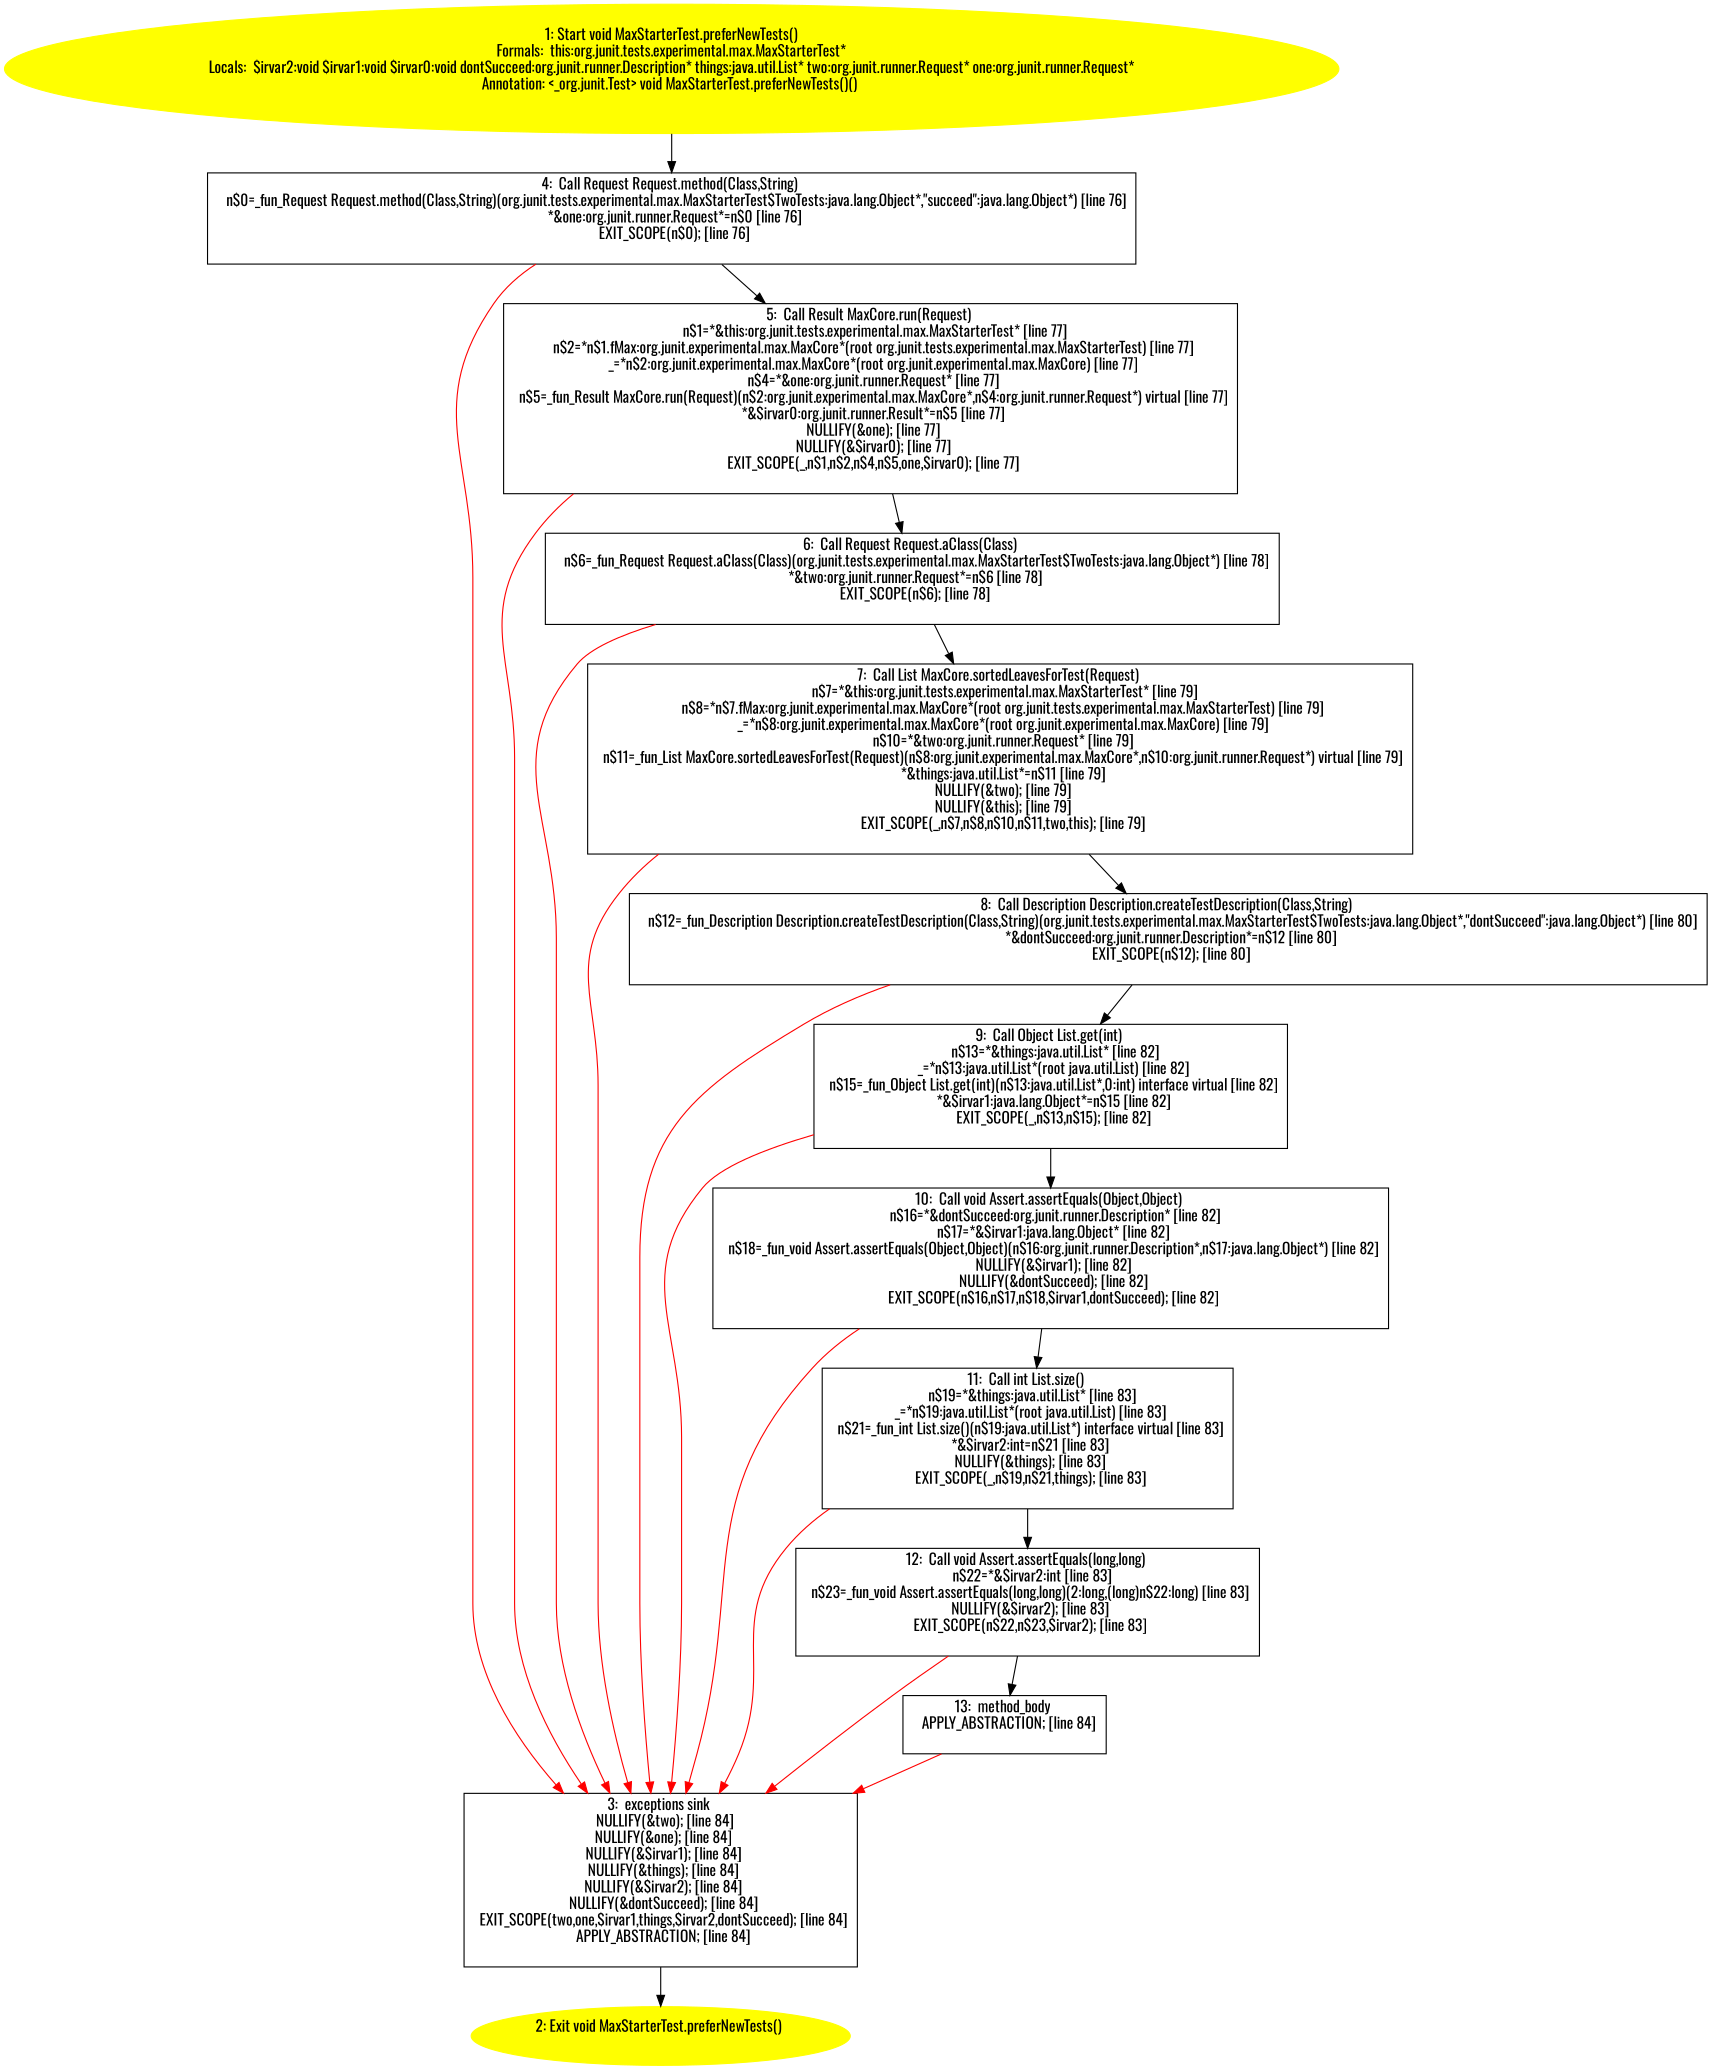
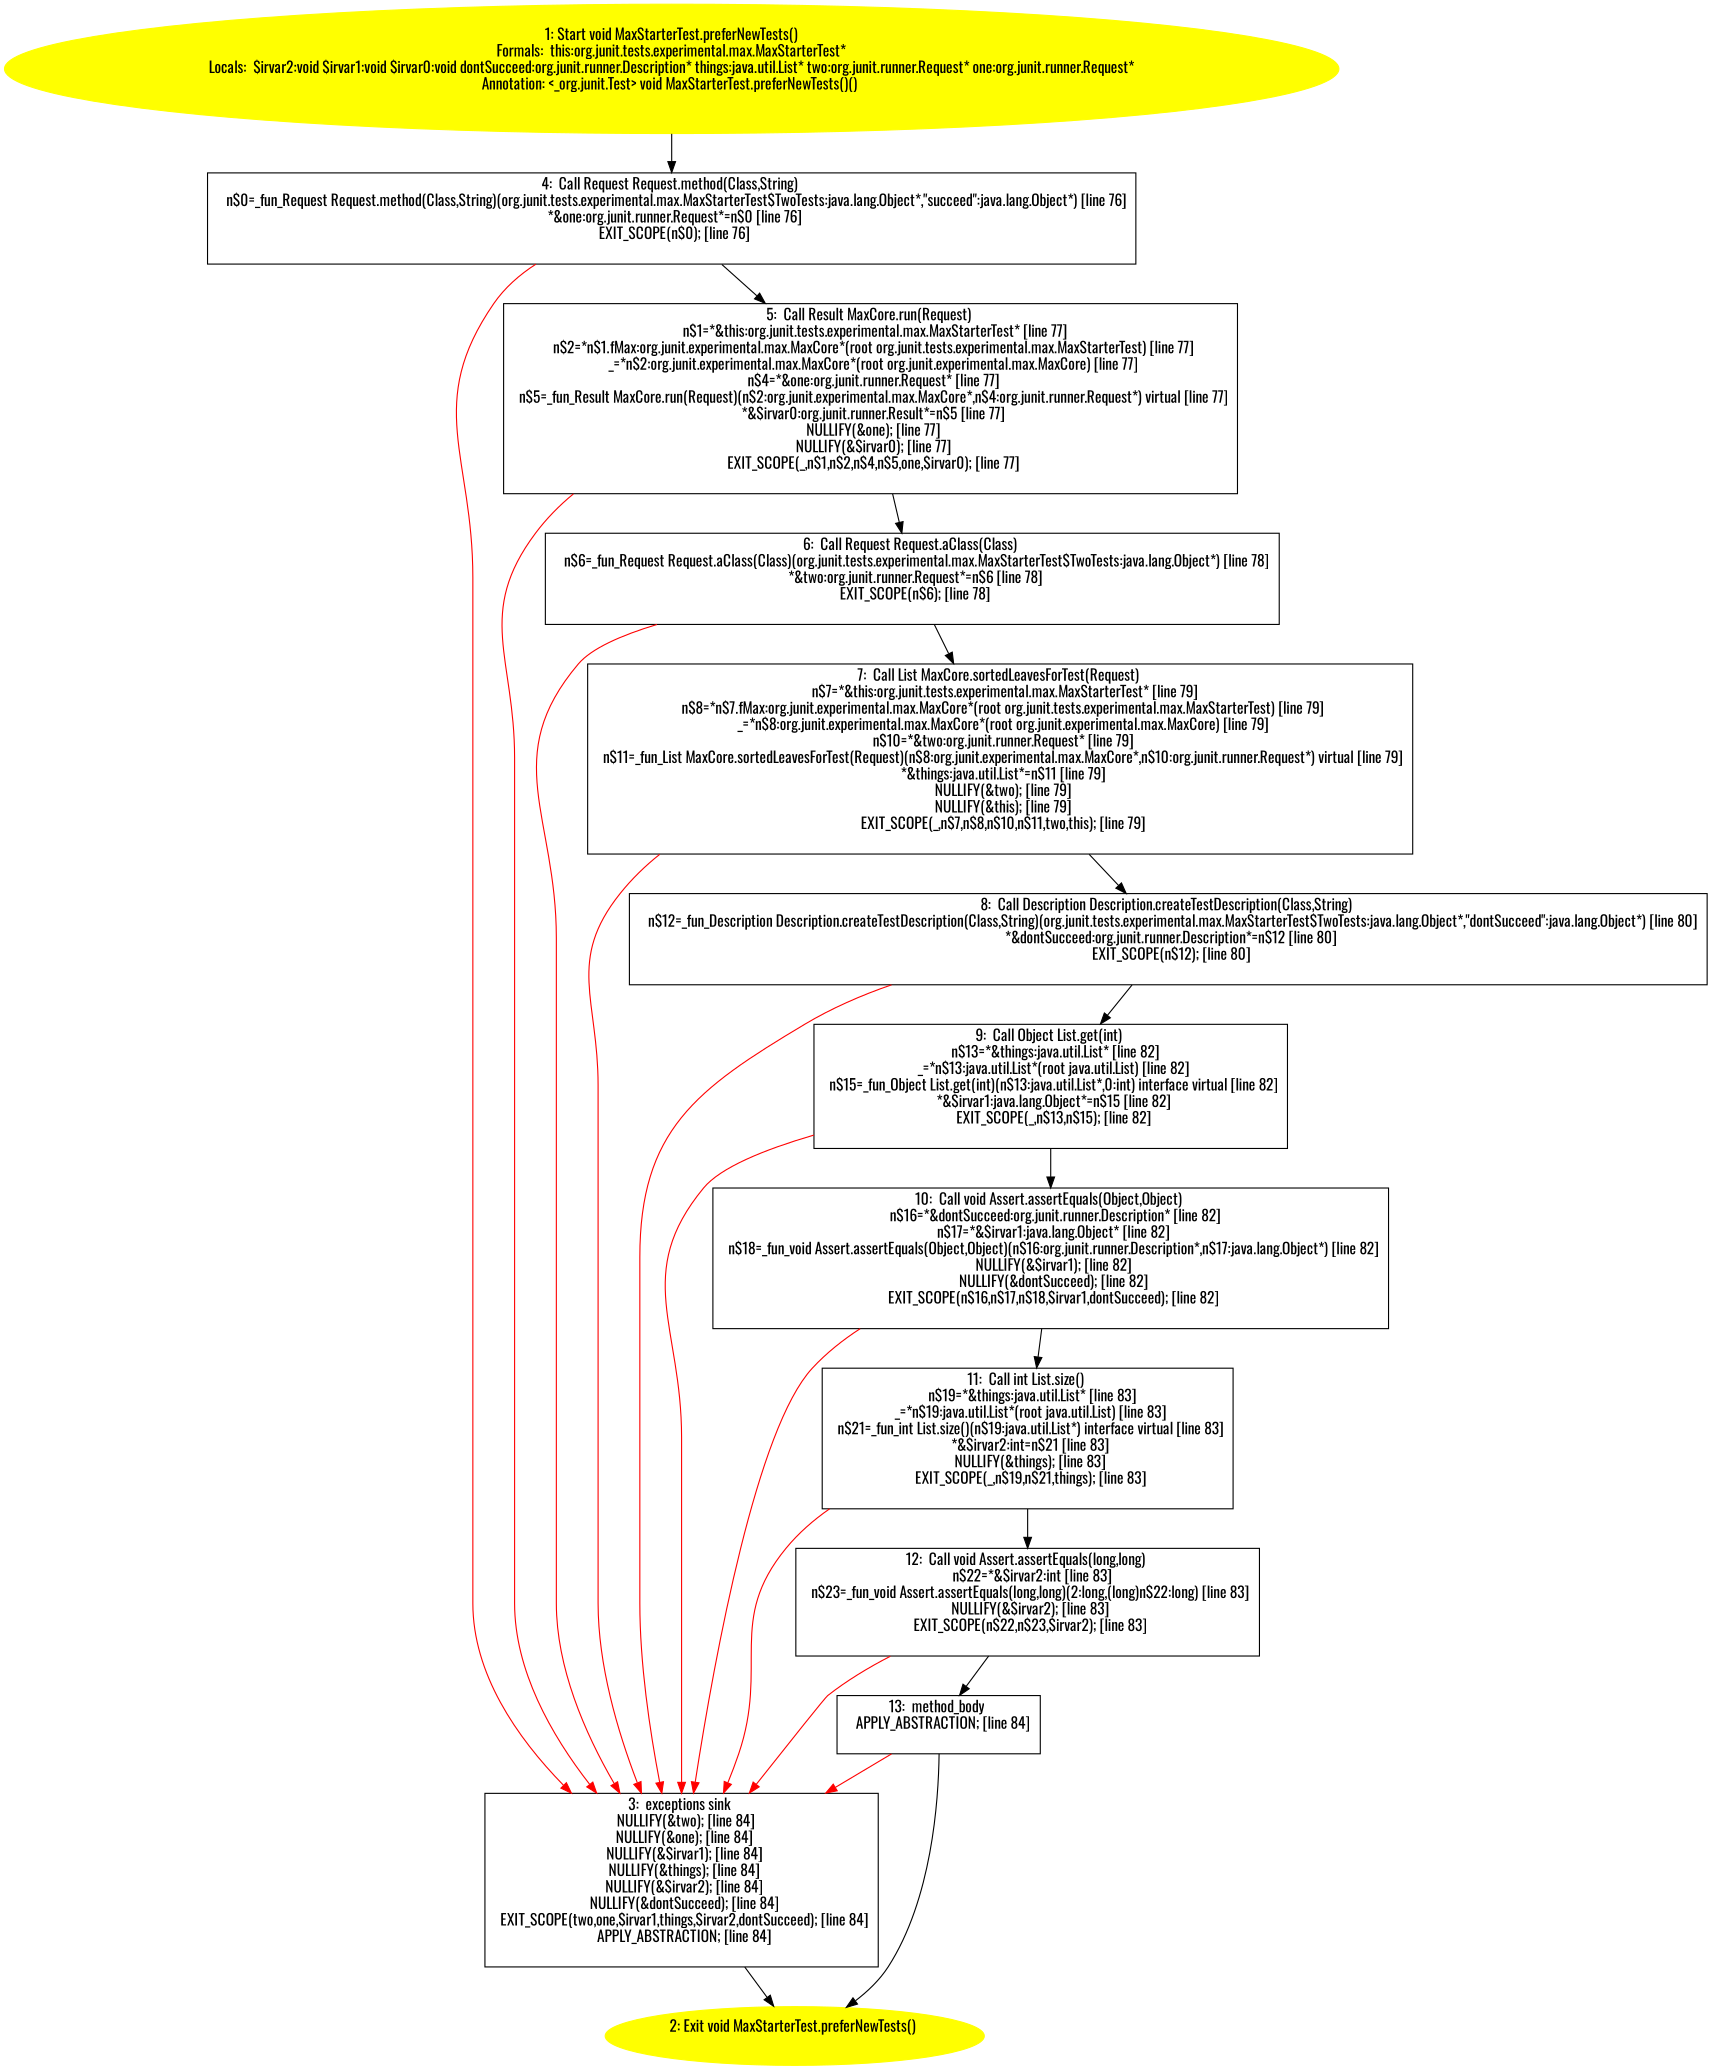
none -> (922, 1887)
